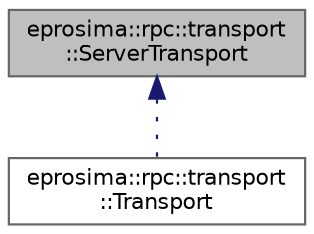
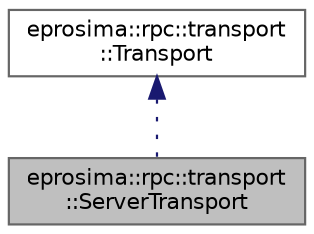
(157, 129) -> (157, 129)
